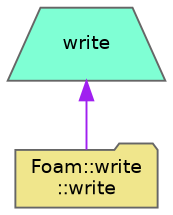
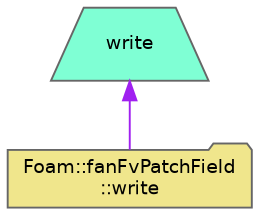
(86, 179) -> (130, 179)
